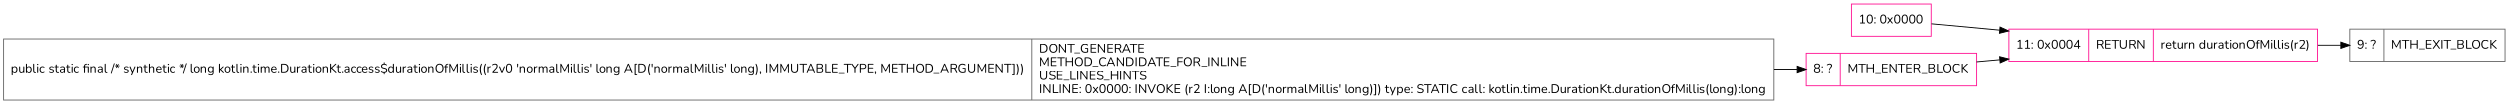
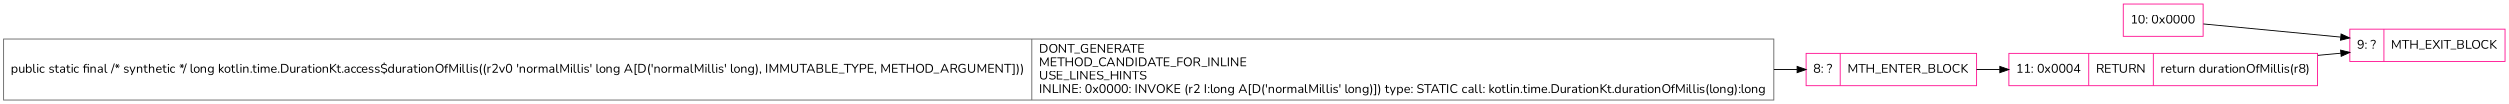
(1966, 27) -> (2272, 31)
(2235, 45) -> (2235, 69)
(2427, 45) -> (2427, 45)
